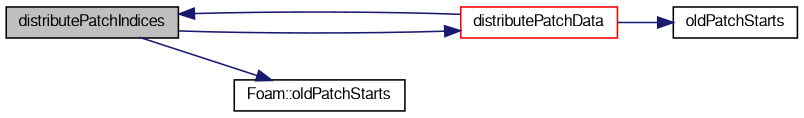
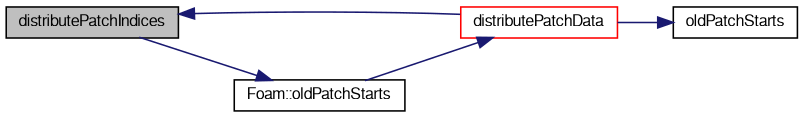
(312, 33) -> (422, 62)
